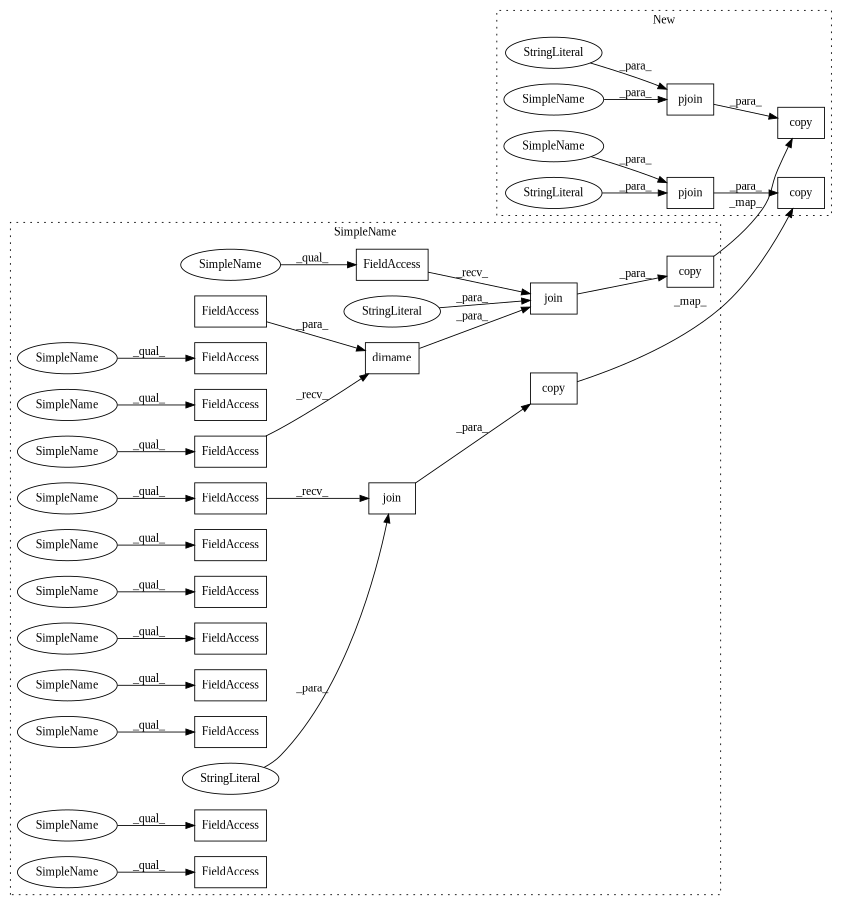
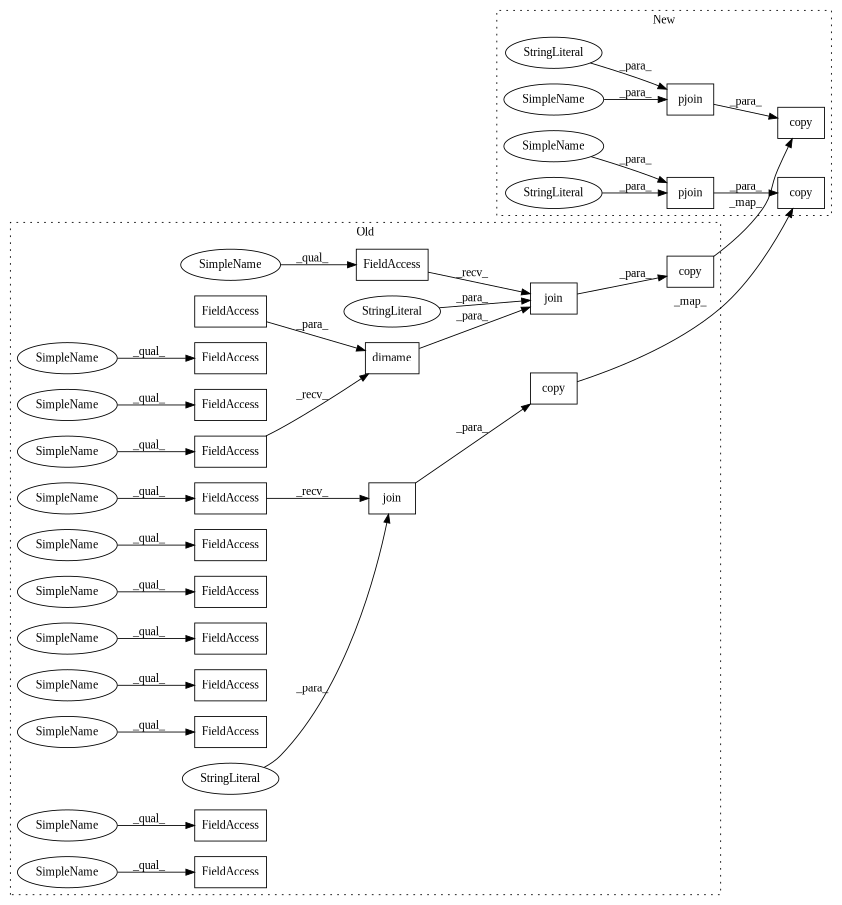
(366, 232) -> (366, 232)
